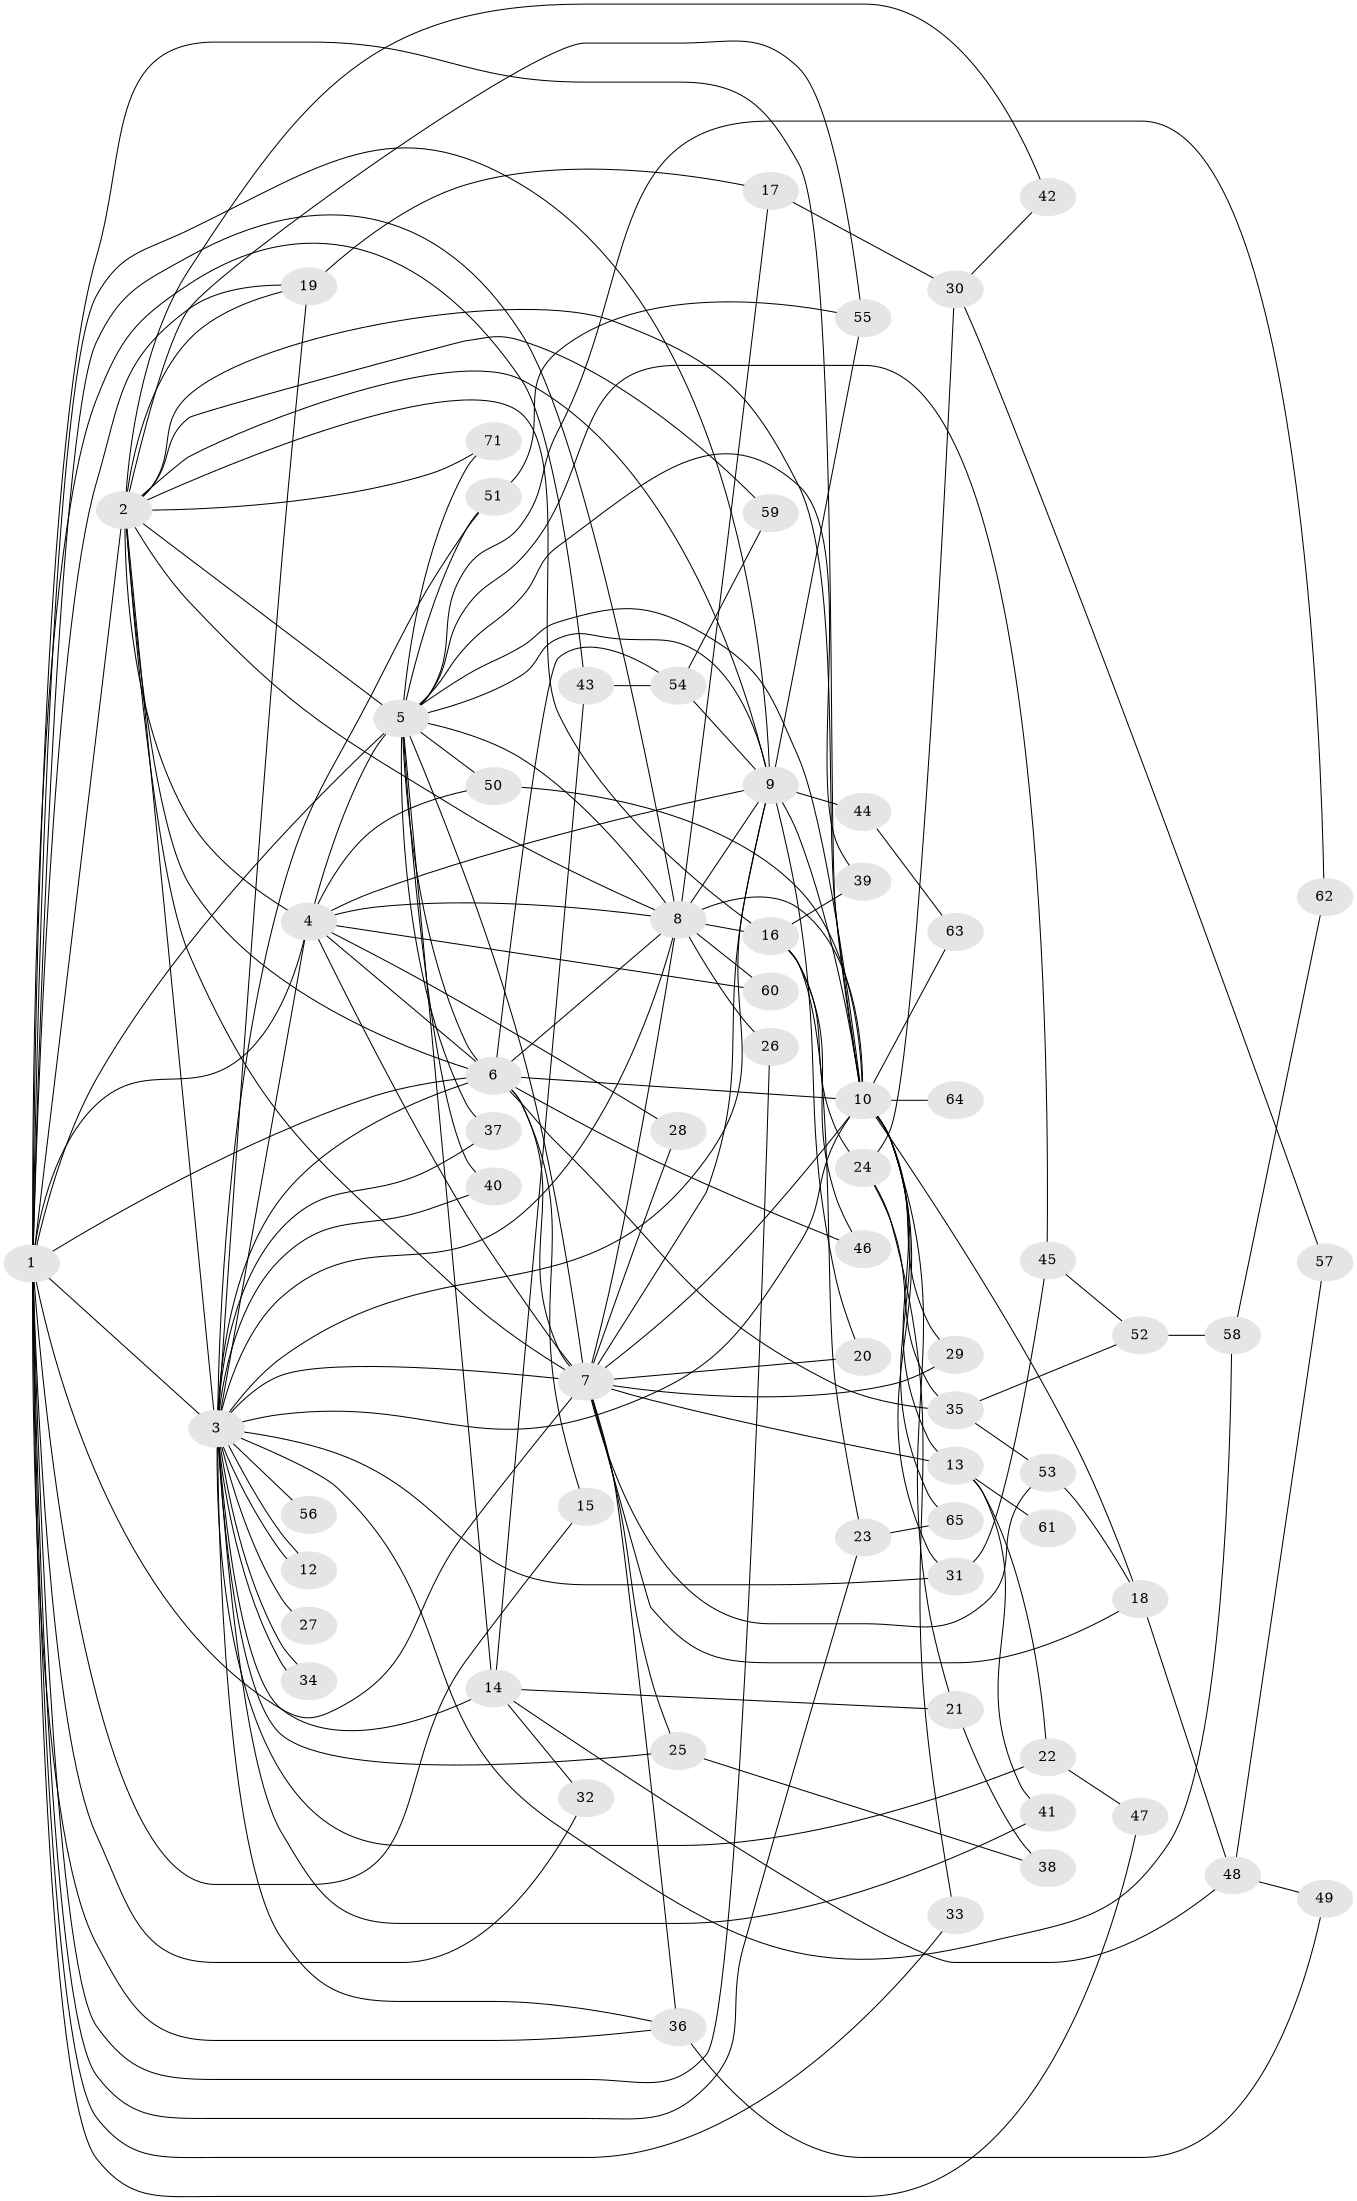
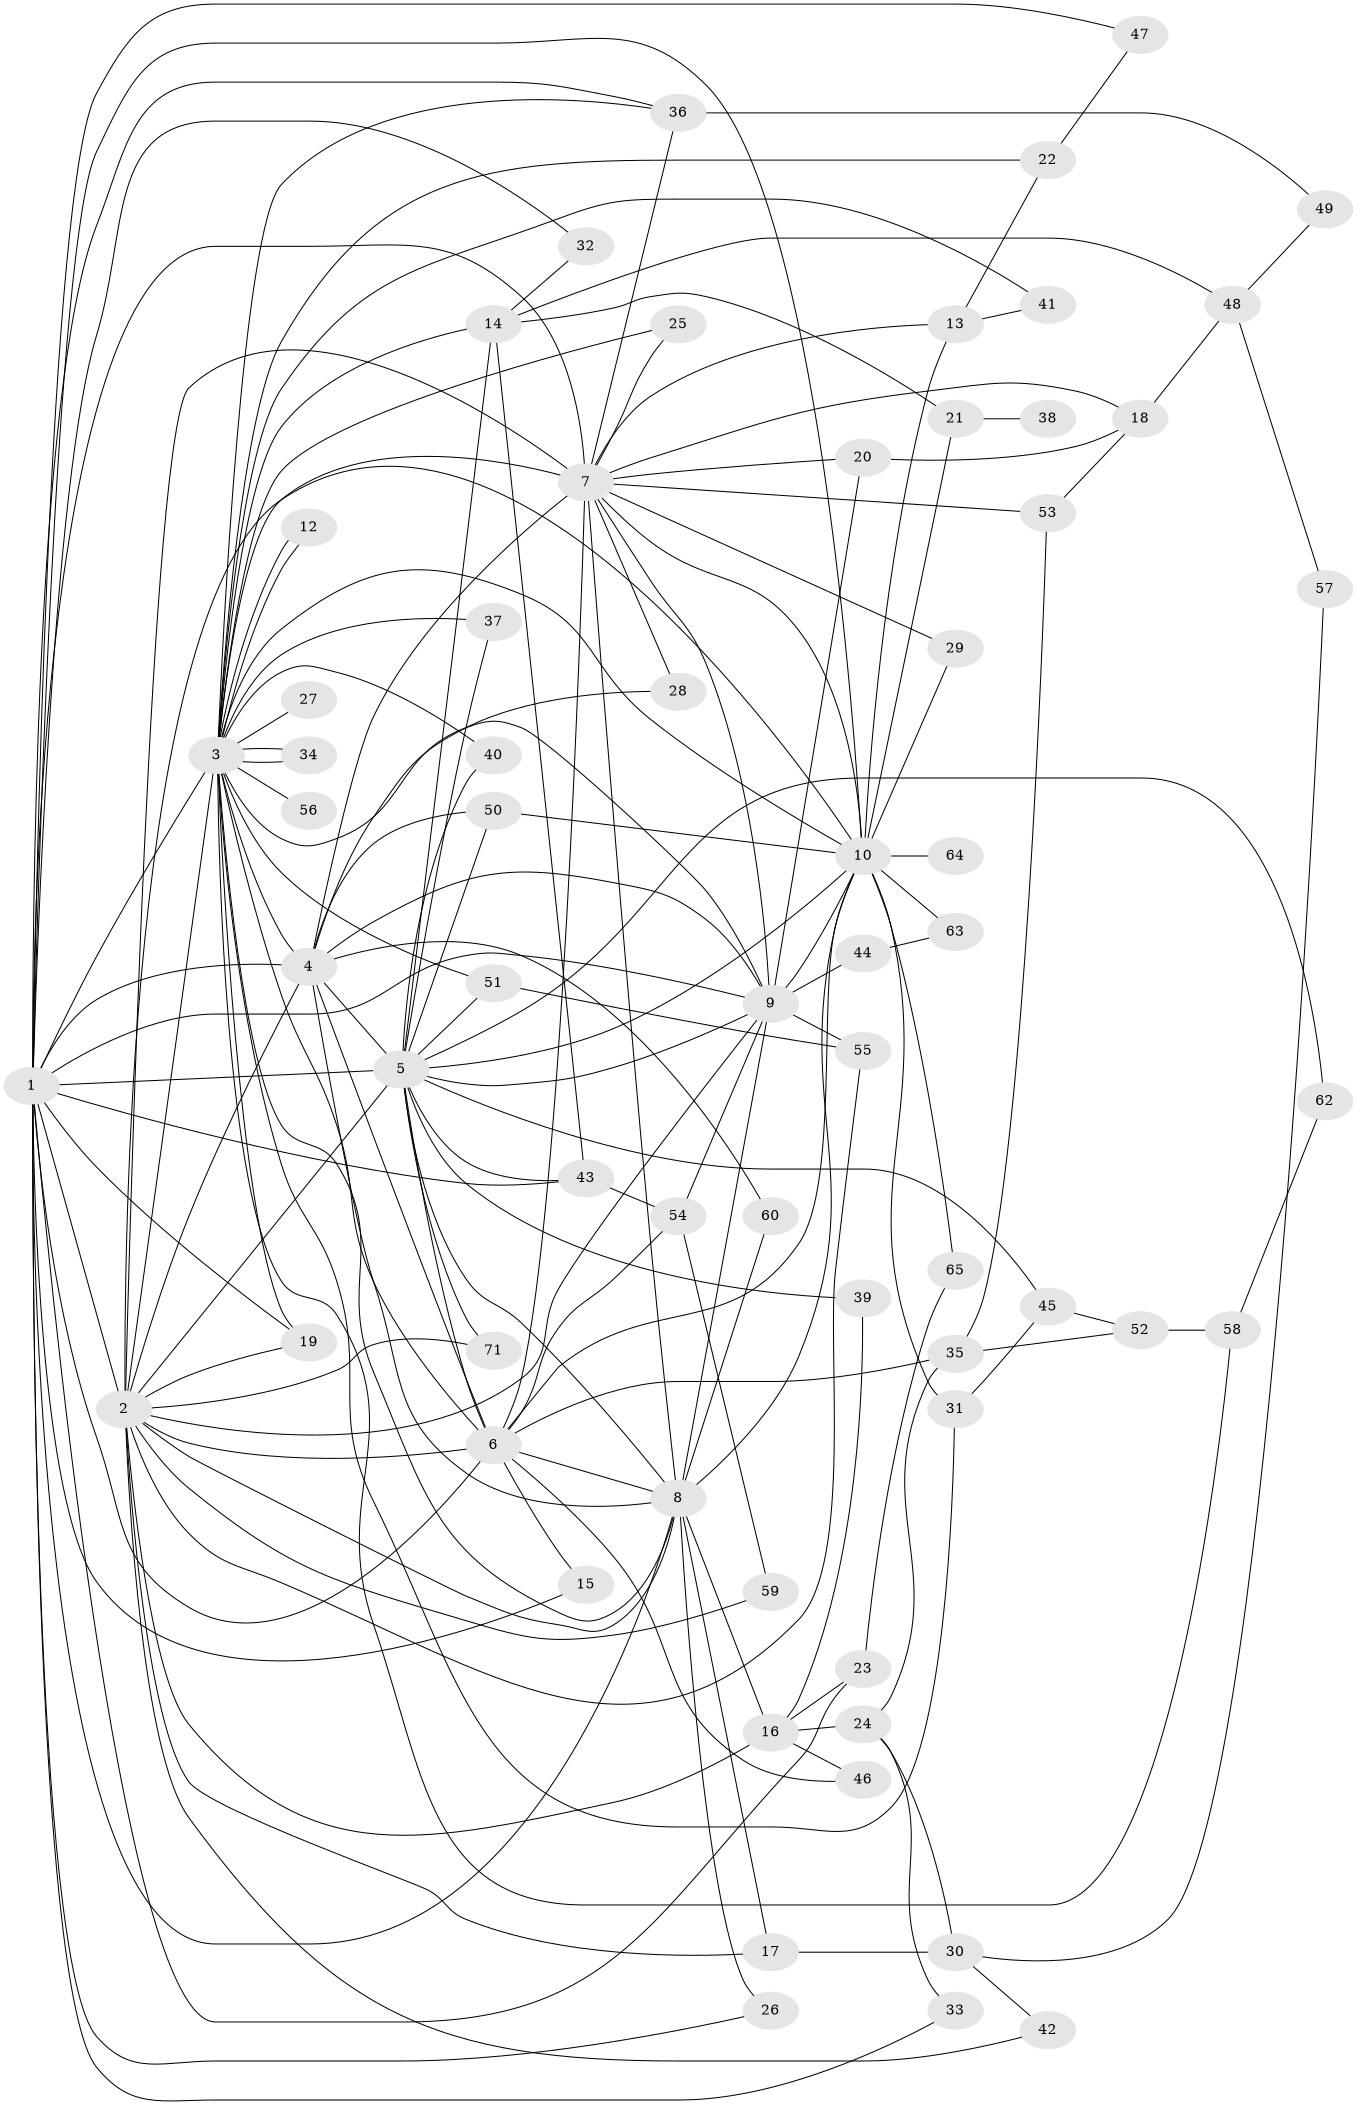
(522, 174) -> (291, 1835)
(524, 1059) -> (466, 1162)
(1019, 1341) -> (1007, 457)
(1048, 1528) -> none
(863, 1809) -> none
